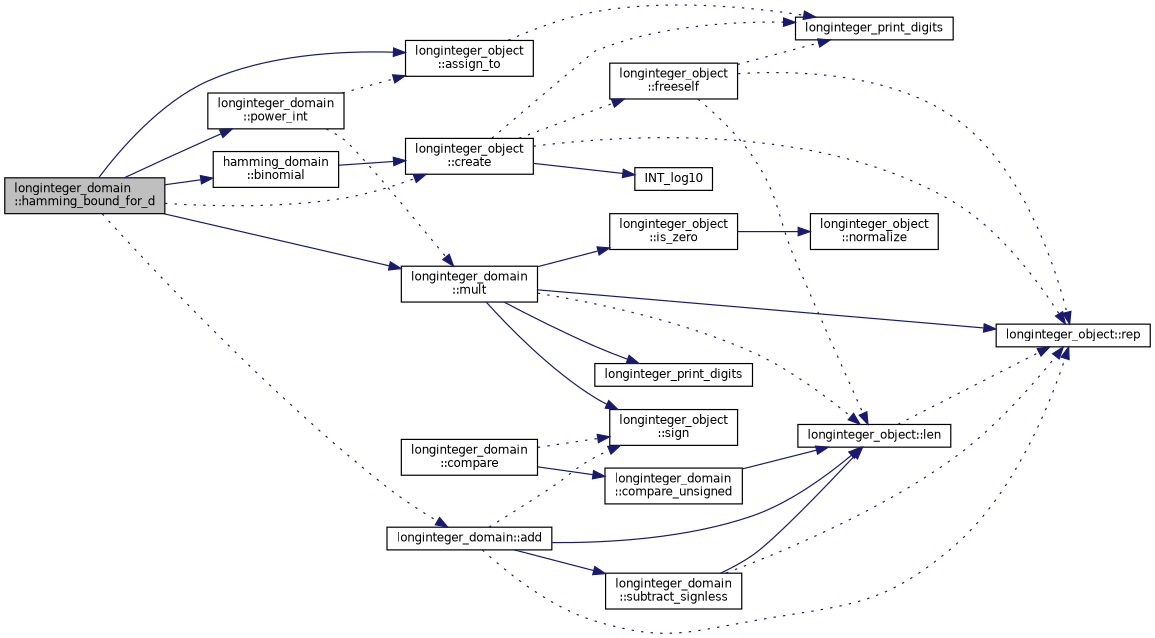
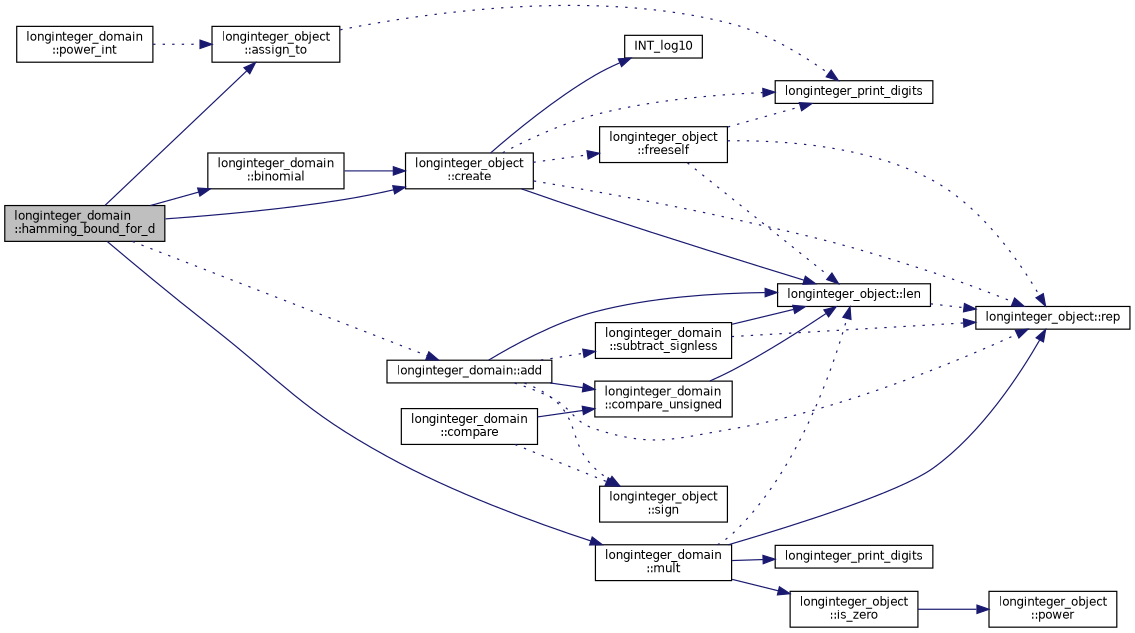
(173, 156) -> none
(276, 169) -> (276, 171)
(395, 196) -> none
(291, 204) -> (280, 208)
(874, 232) -> (1053, 609)
none -> (662, 236)
(543, 358) -> none
none -> (567, 385)
(554, 560) -> (562, 357)
